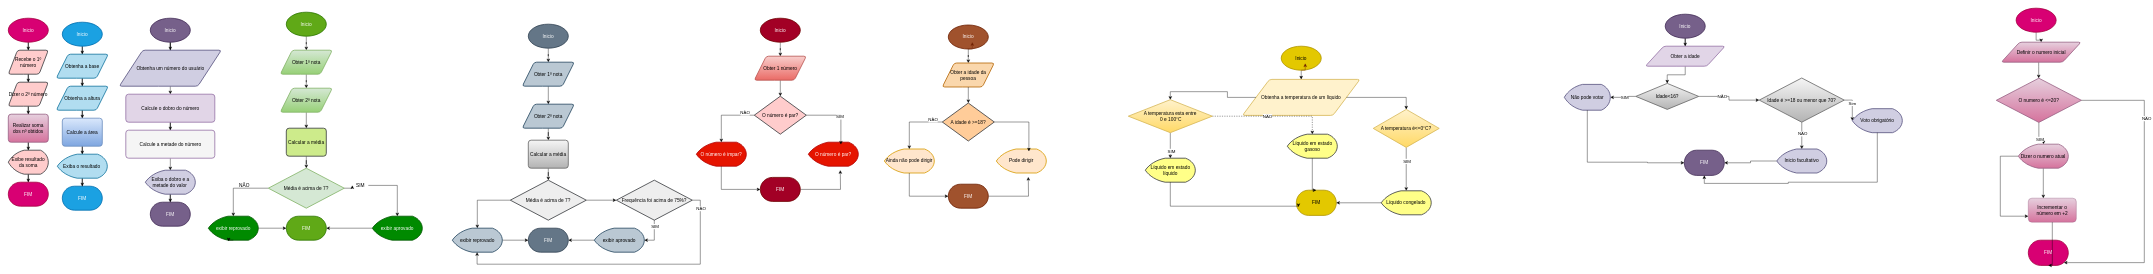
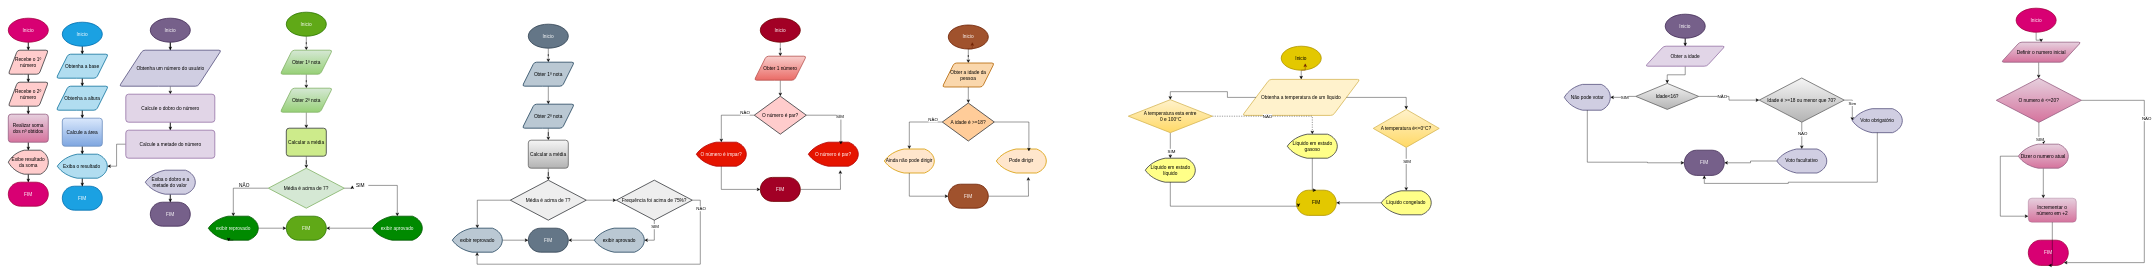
(28, 94) -> (28, 94)
(170, 144) -> (170, 144)
(1802, 161) -> (1802, 161)
(170, 166) -> (111, 166)
